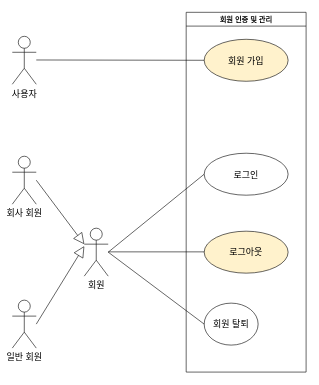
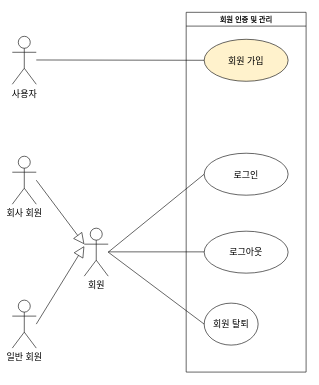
(246, 252) -> (246, 252)
